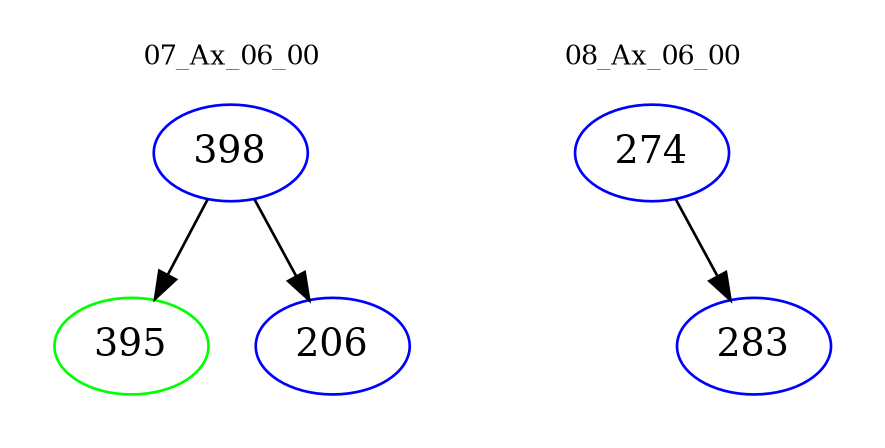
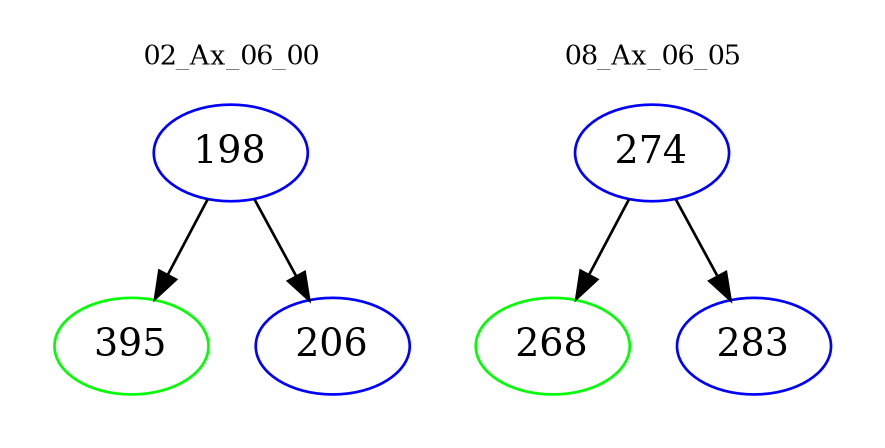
(232, 58) -> (232, 58)
(653, 58) -> (653, 58)
(231, 153) -> (231, 153)
none -> (553, 346)
